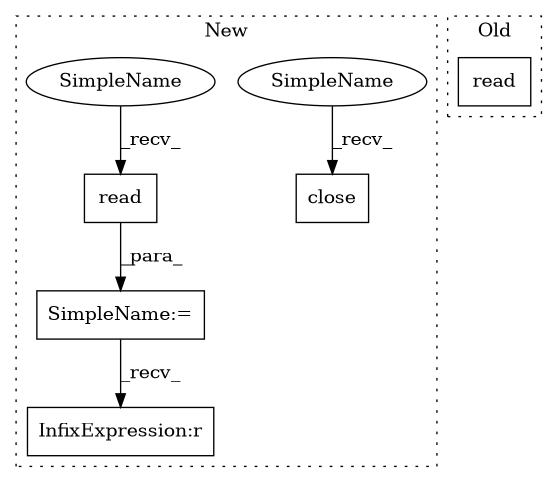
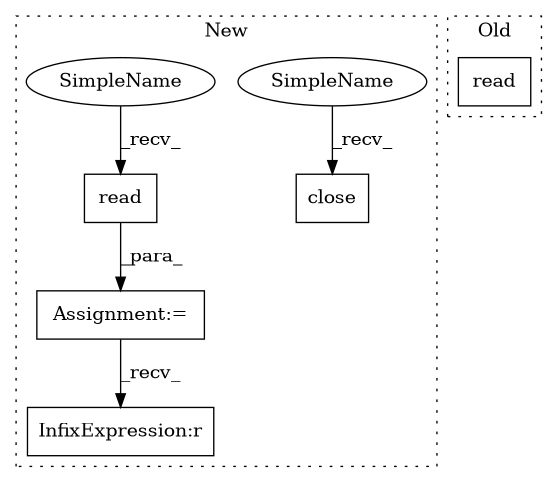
(121, 315) -> (121, 315)
